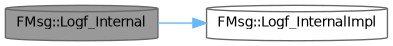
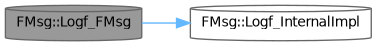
(82, 23) -> (74, 23)
